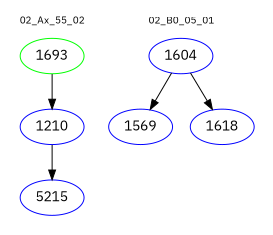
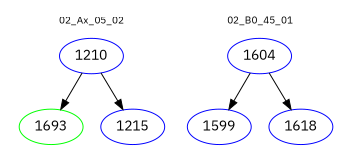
(53, 21) -> (92, 21)
(181, 21) -> (260, 21)
(52, 87) -> (74, 87)
(141, 127) -> (219, 127)
(52, 198) -> (133, 127)
